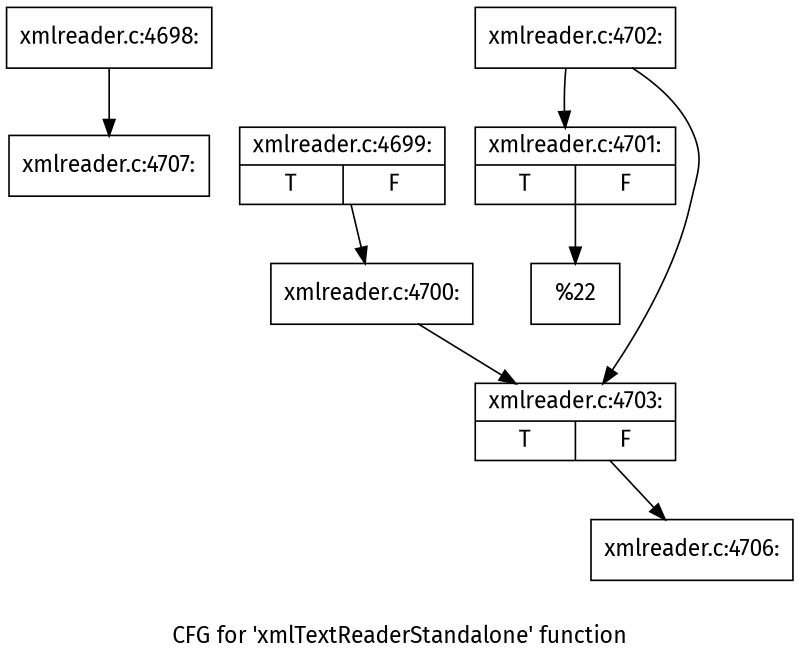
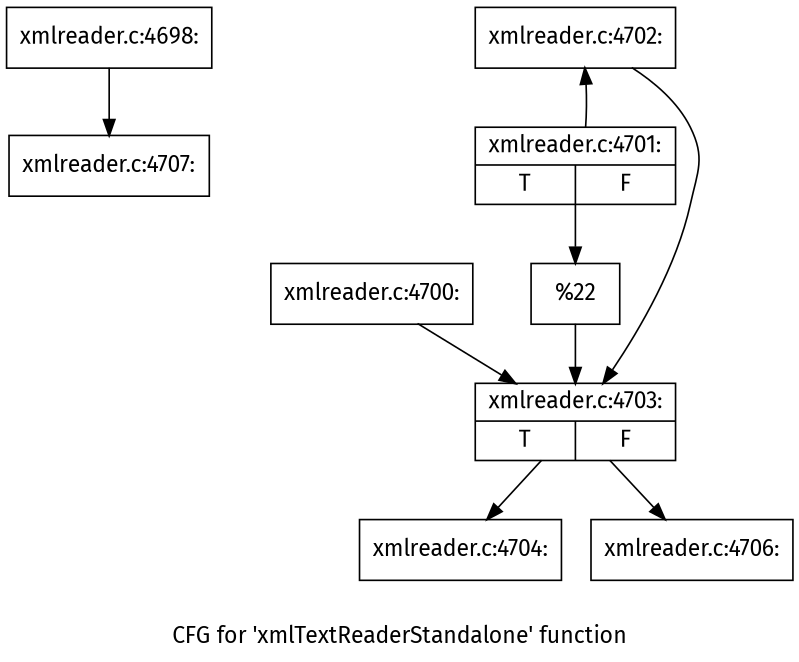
(565, 90) -> (586, 106)
(342, 166) -> none
none -> (575, 346)
none -> (460, 550)
